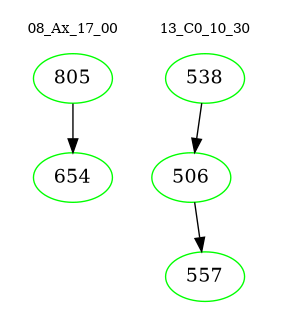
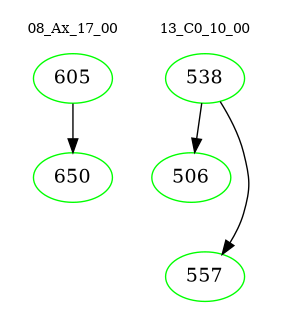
(205, 30) -> (205, 30)
(73, 78) -> (73, 78)
(73, 178) -> (73, 178)
(197, 220) -> (248, 171)
